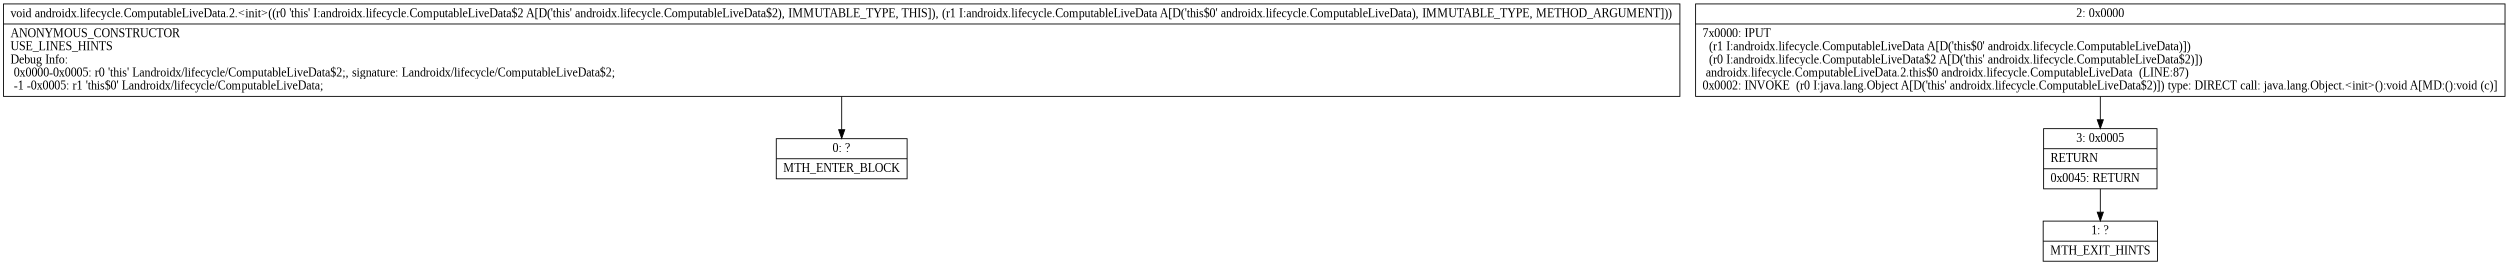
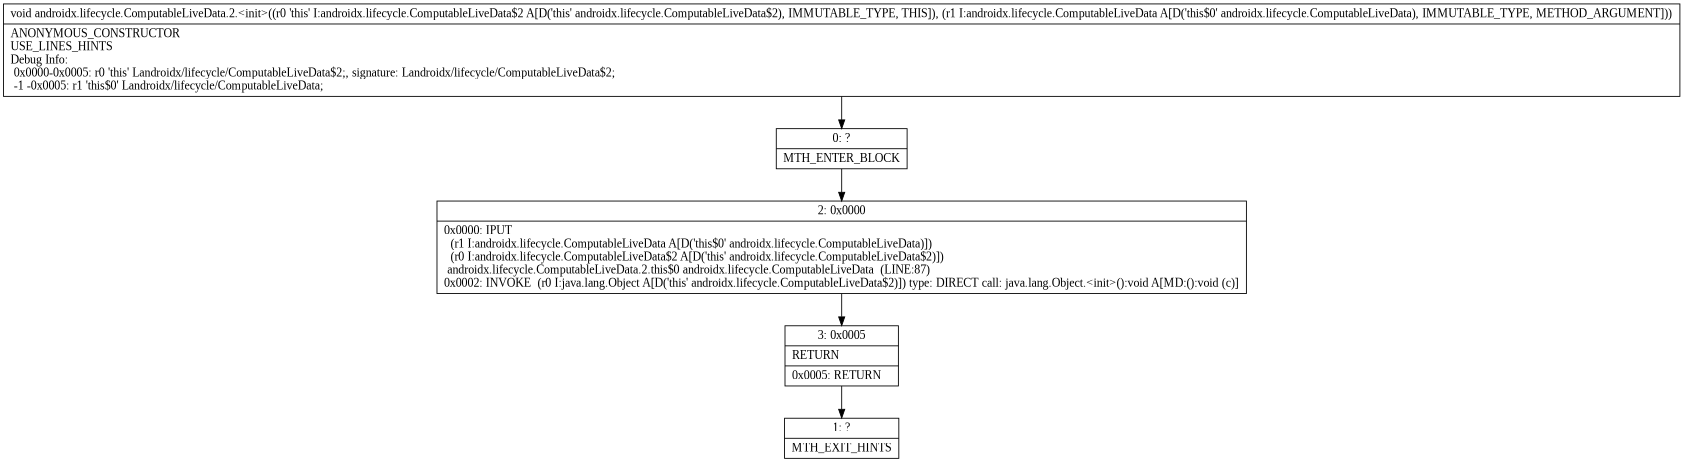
(1740, 34) -> (481, 231)
(2100, 178) -> (842, 375)
none -> (842, 181)
